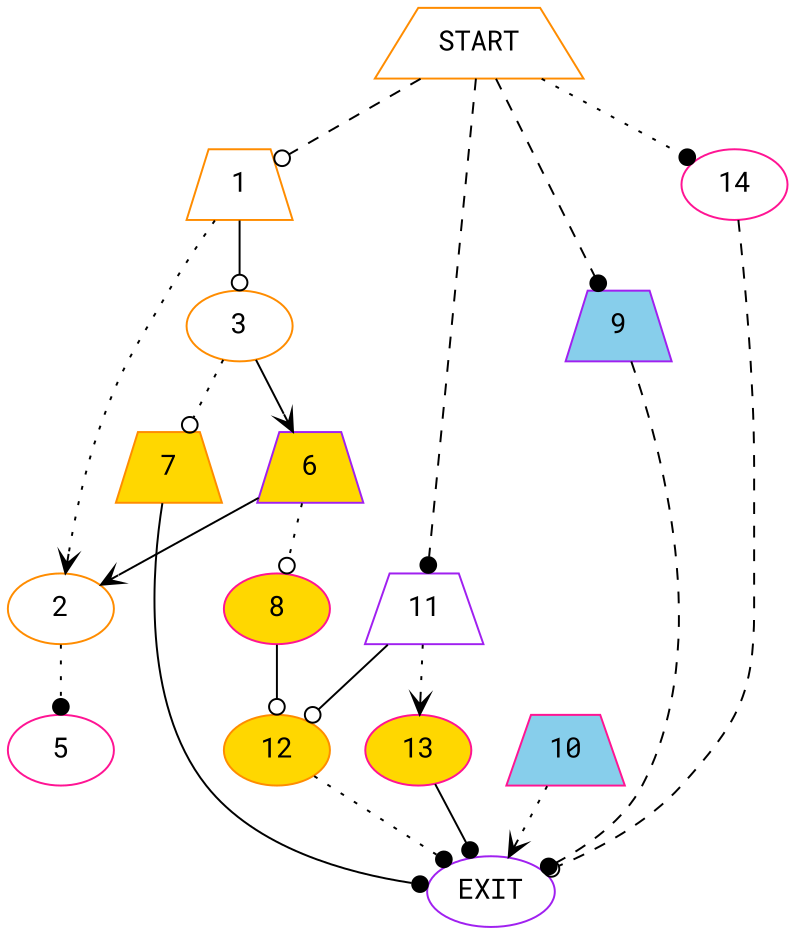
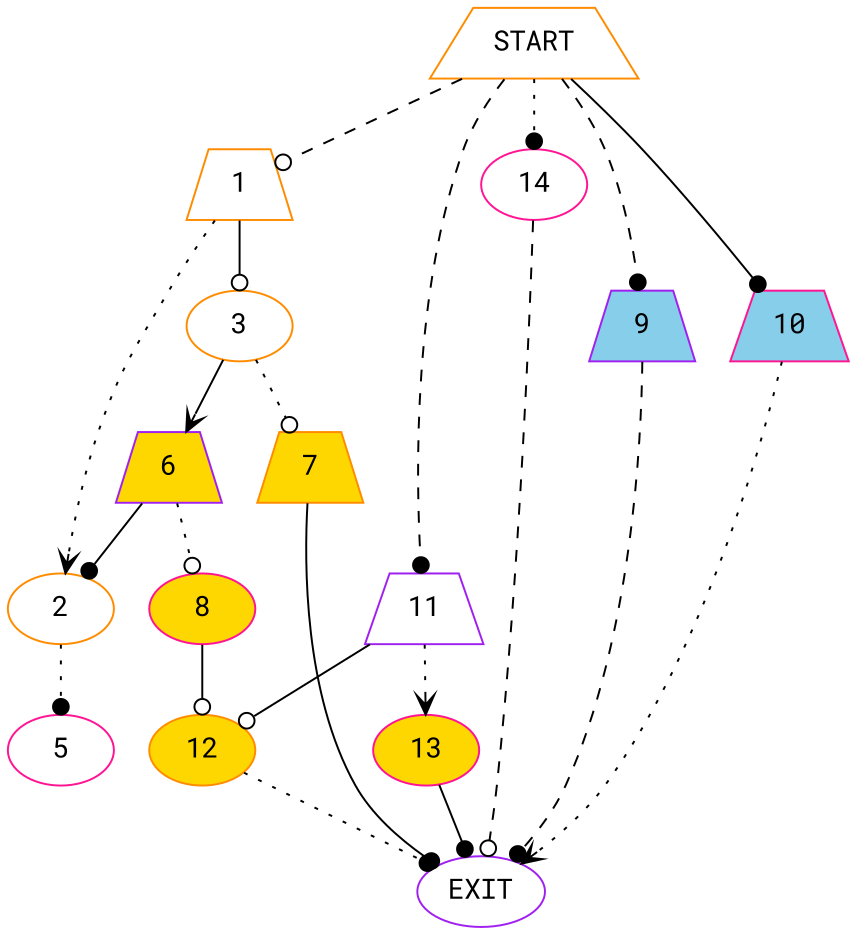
none -> (666, 175)
(189, 536) -> (118, 534)
